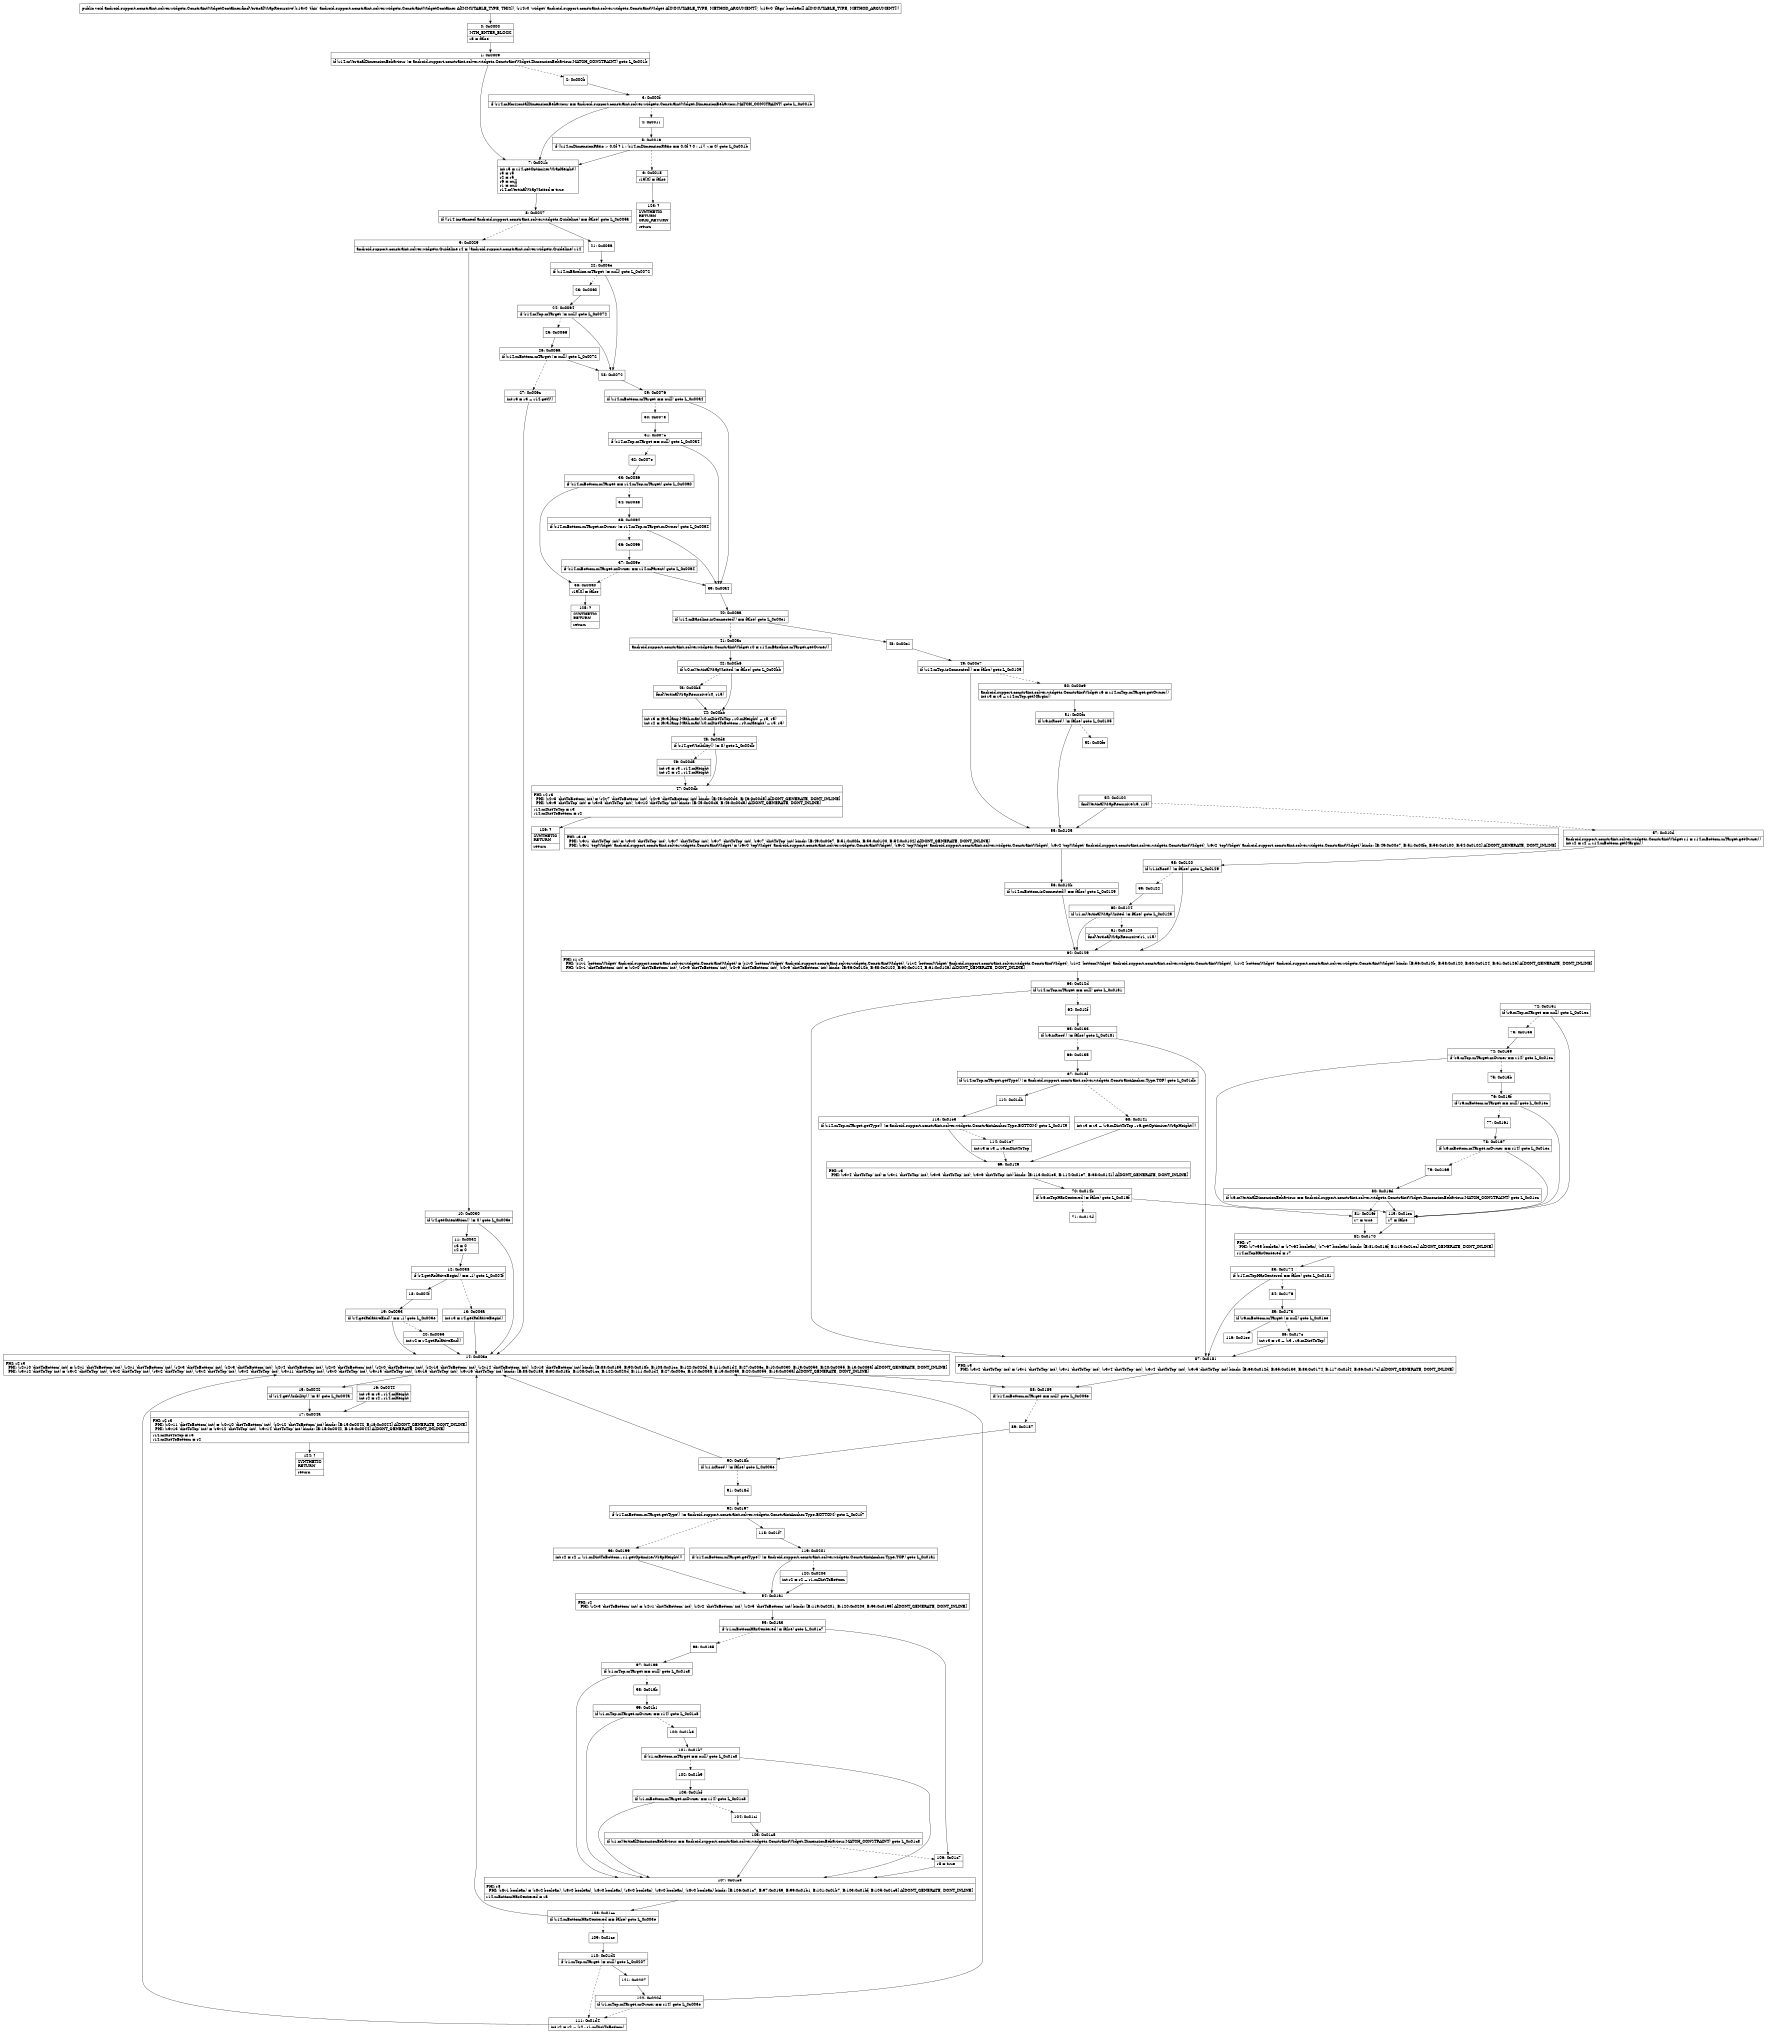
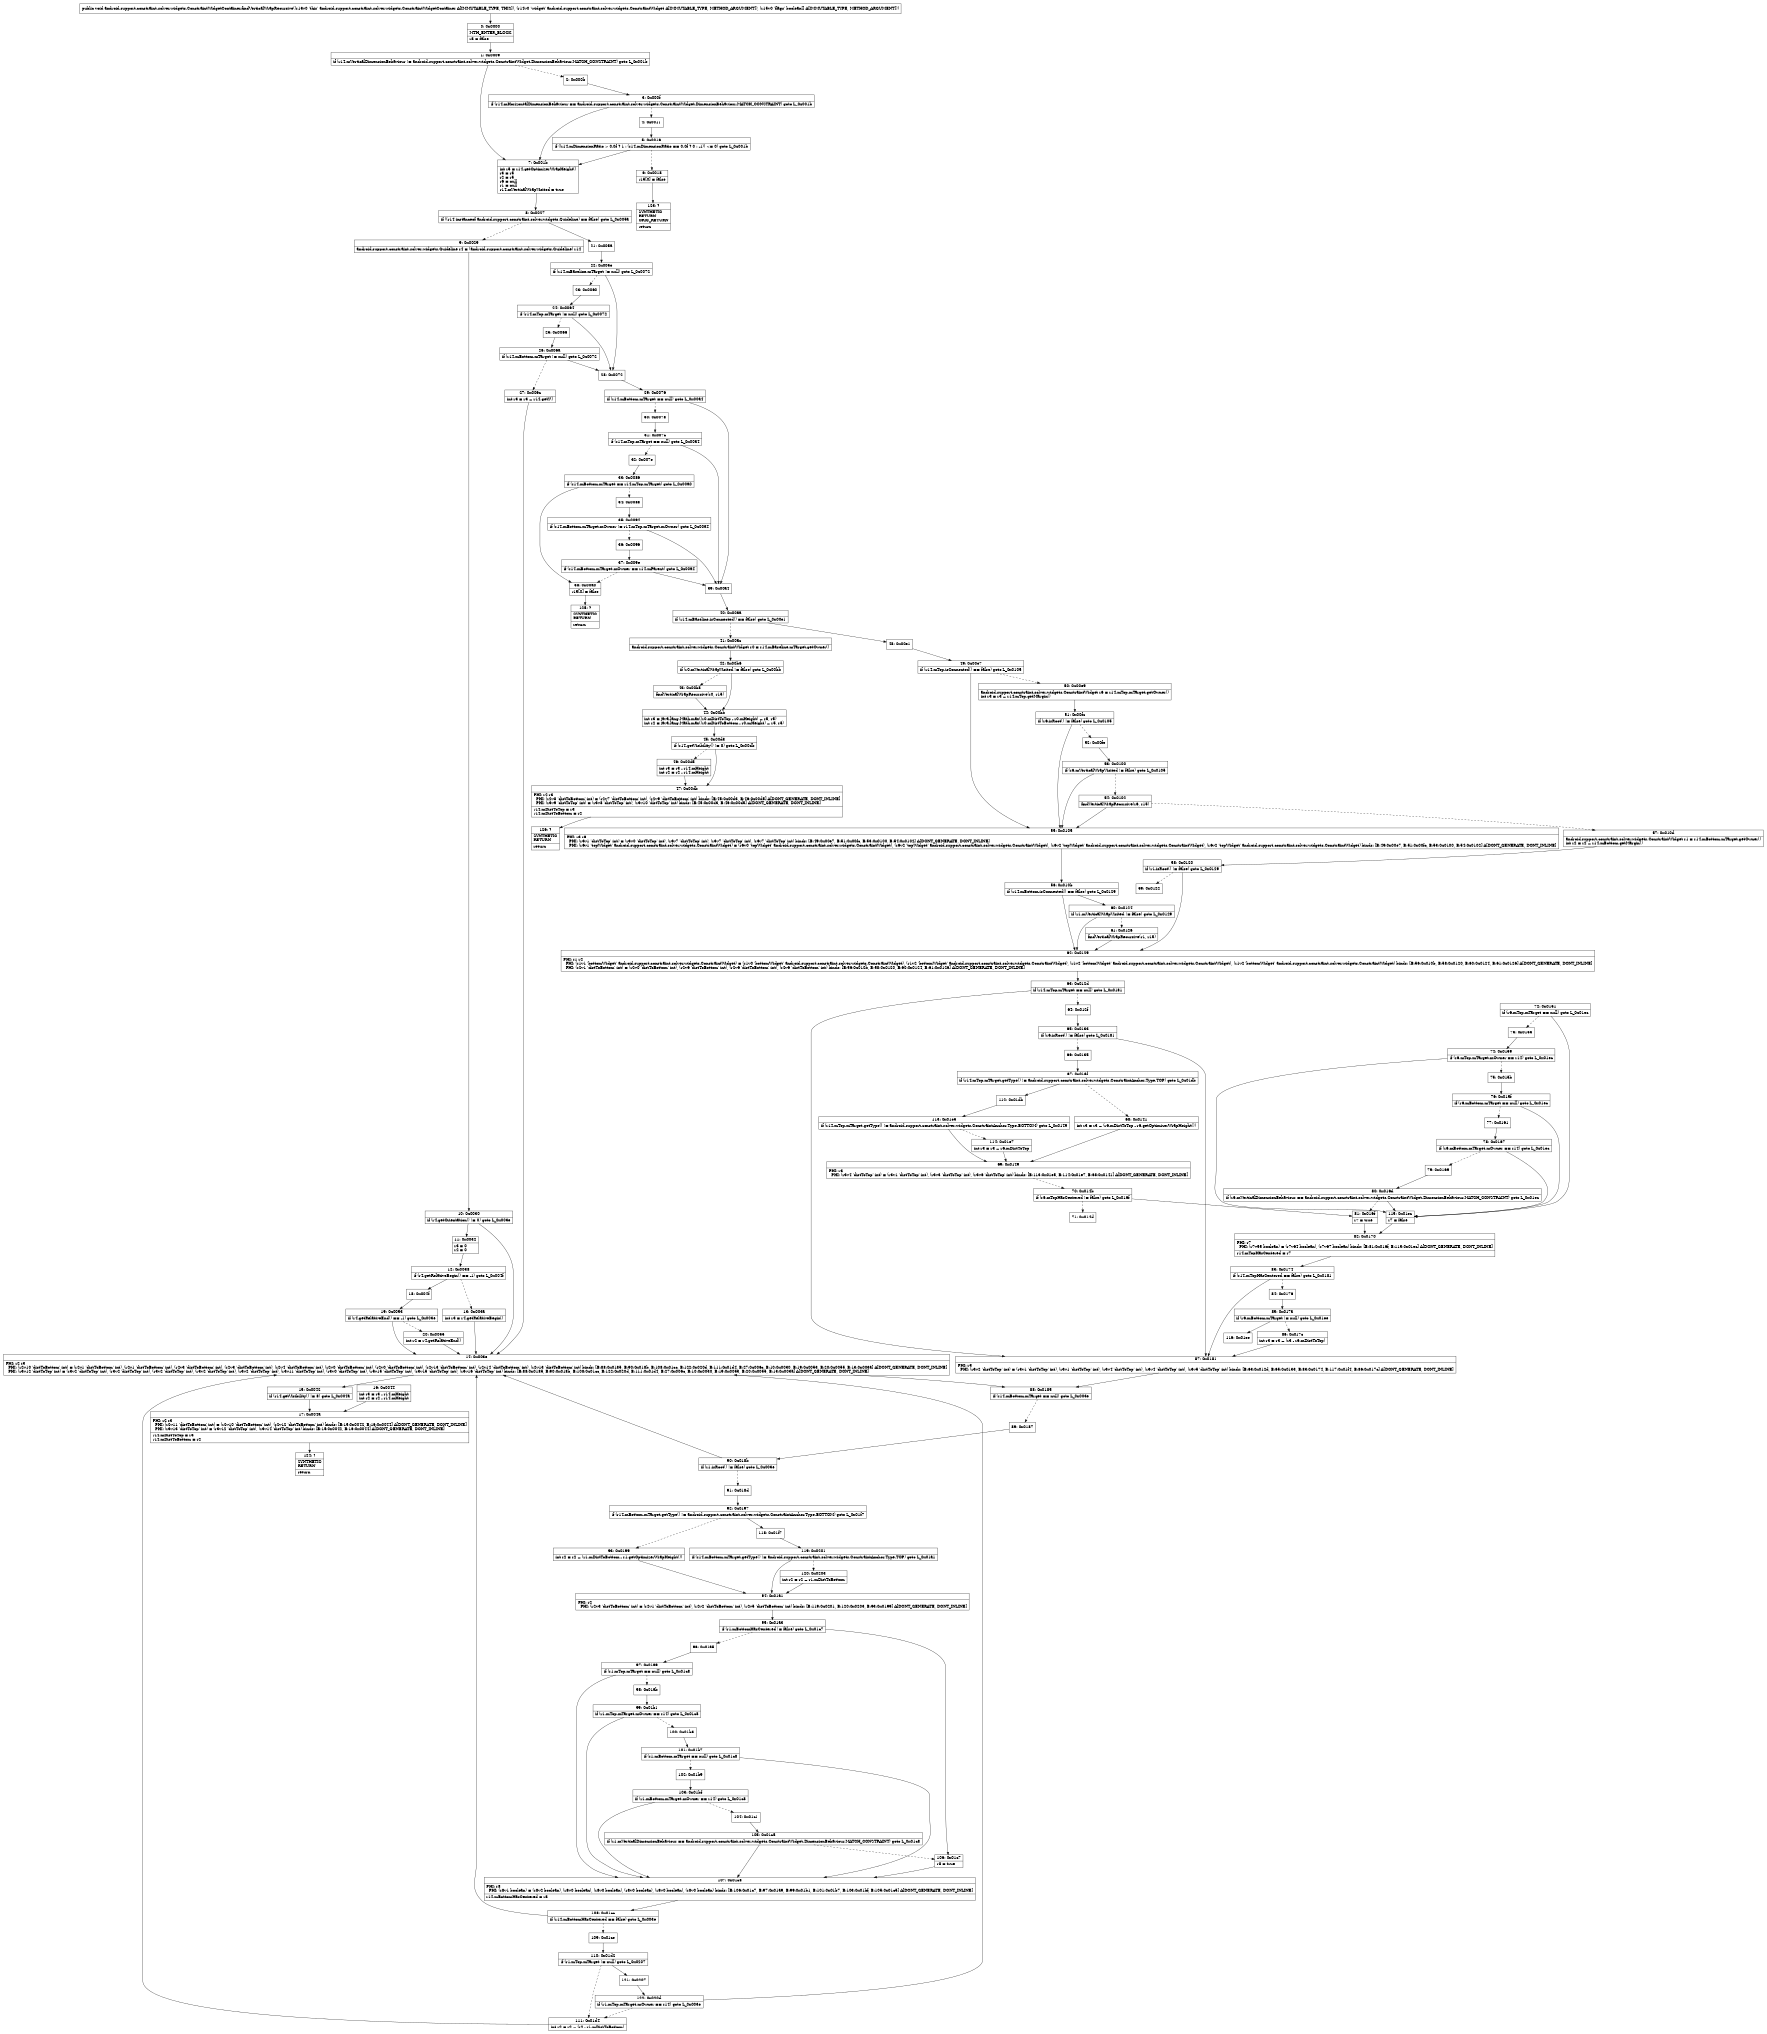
none -> (1115, 768)
(1137, 899) -> (1090, 900)
(1047, 1183) -> (1047, 1183)
